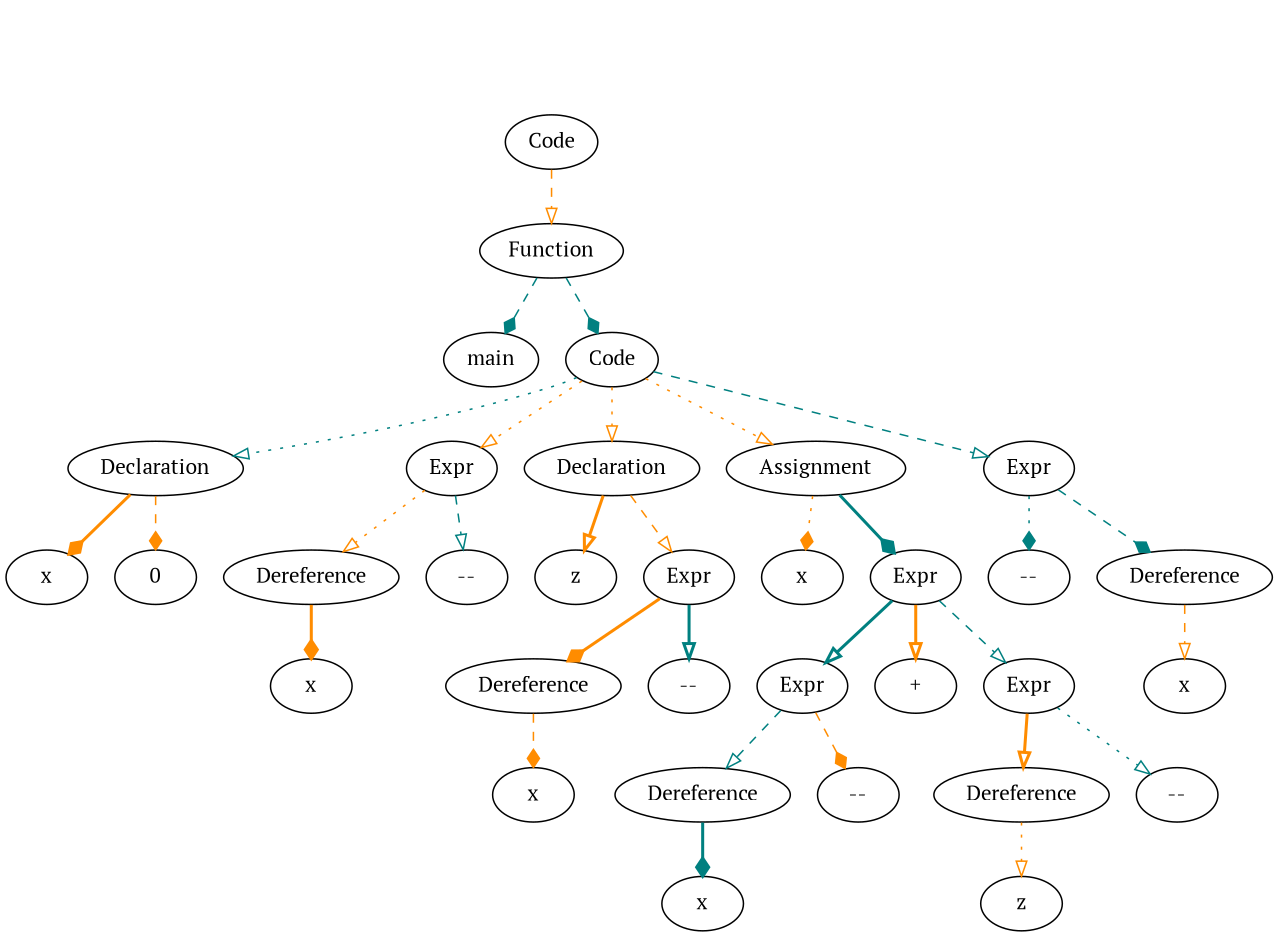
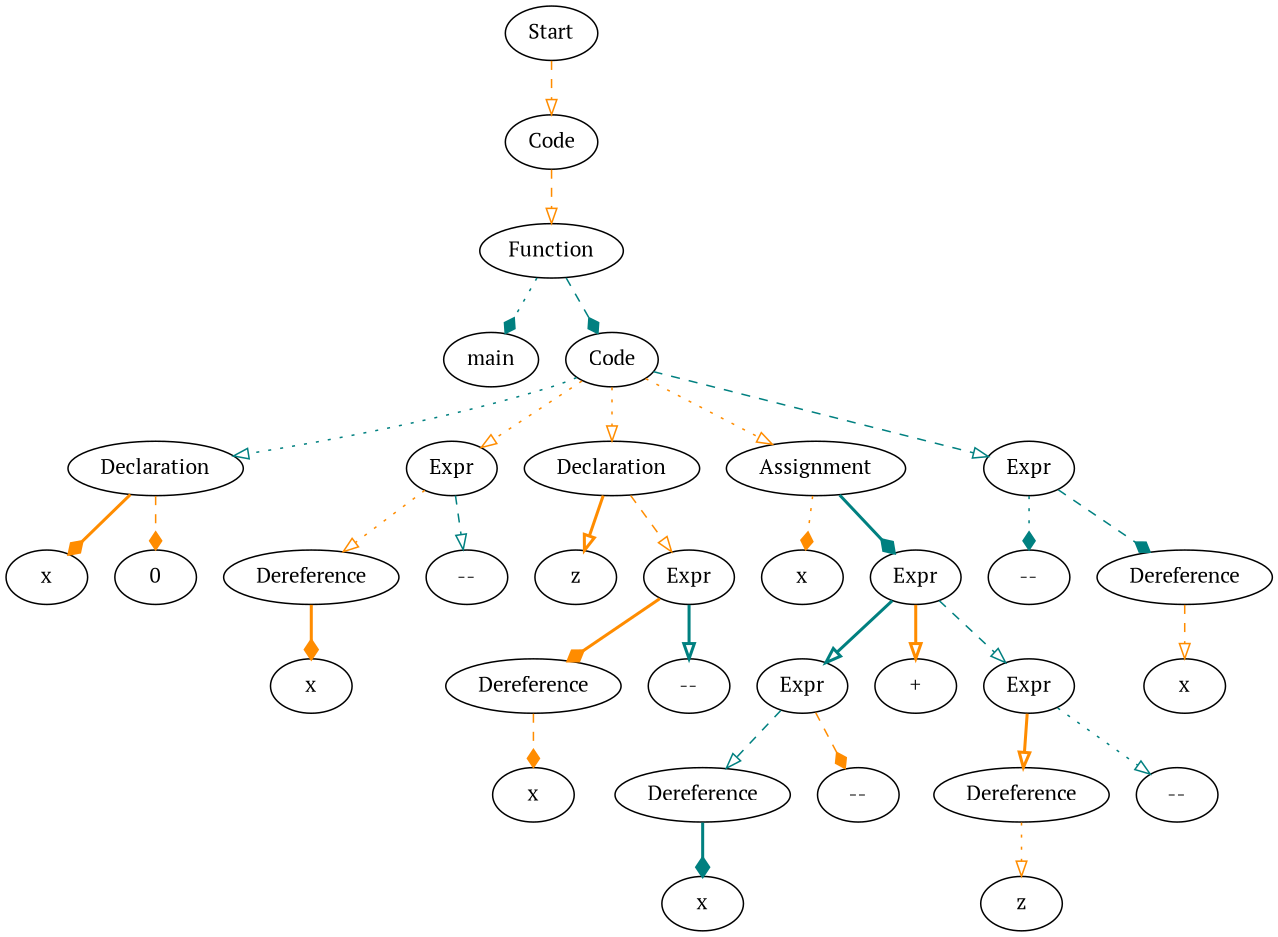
none -> (552, 33)
(526, 298) -> (526, 298)
